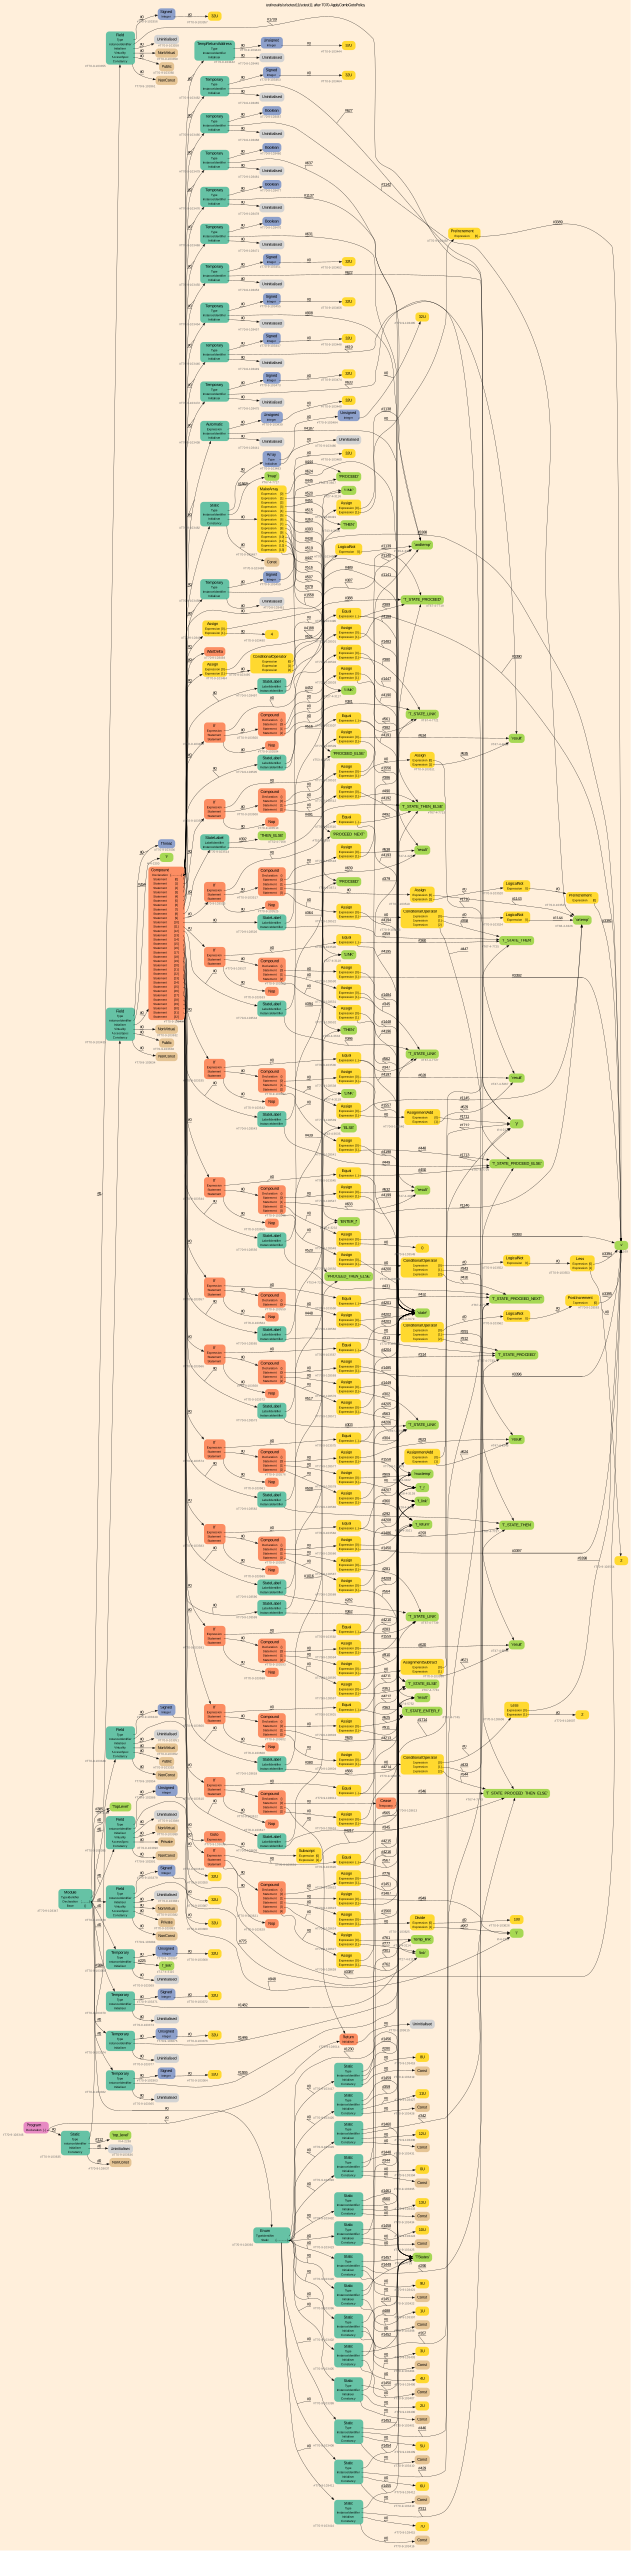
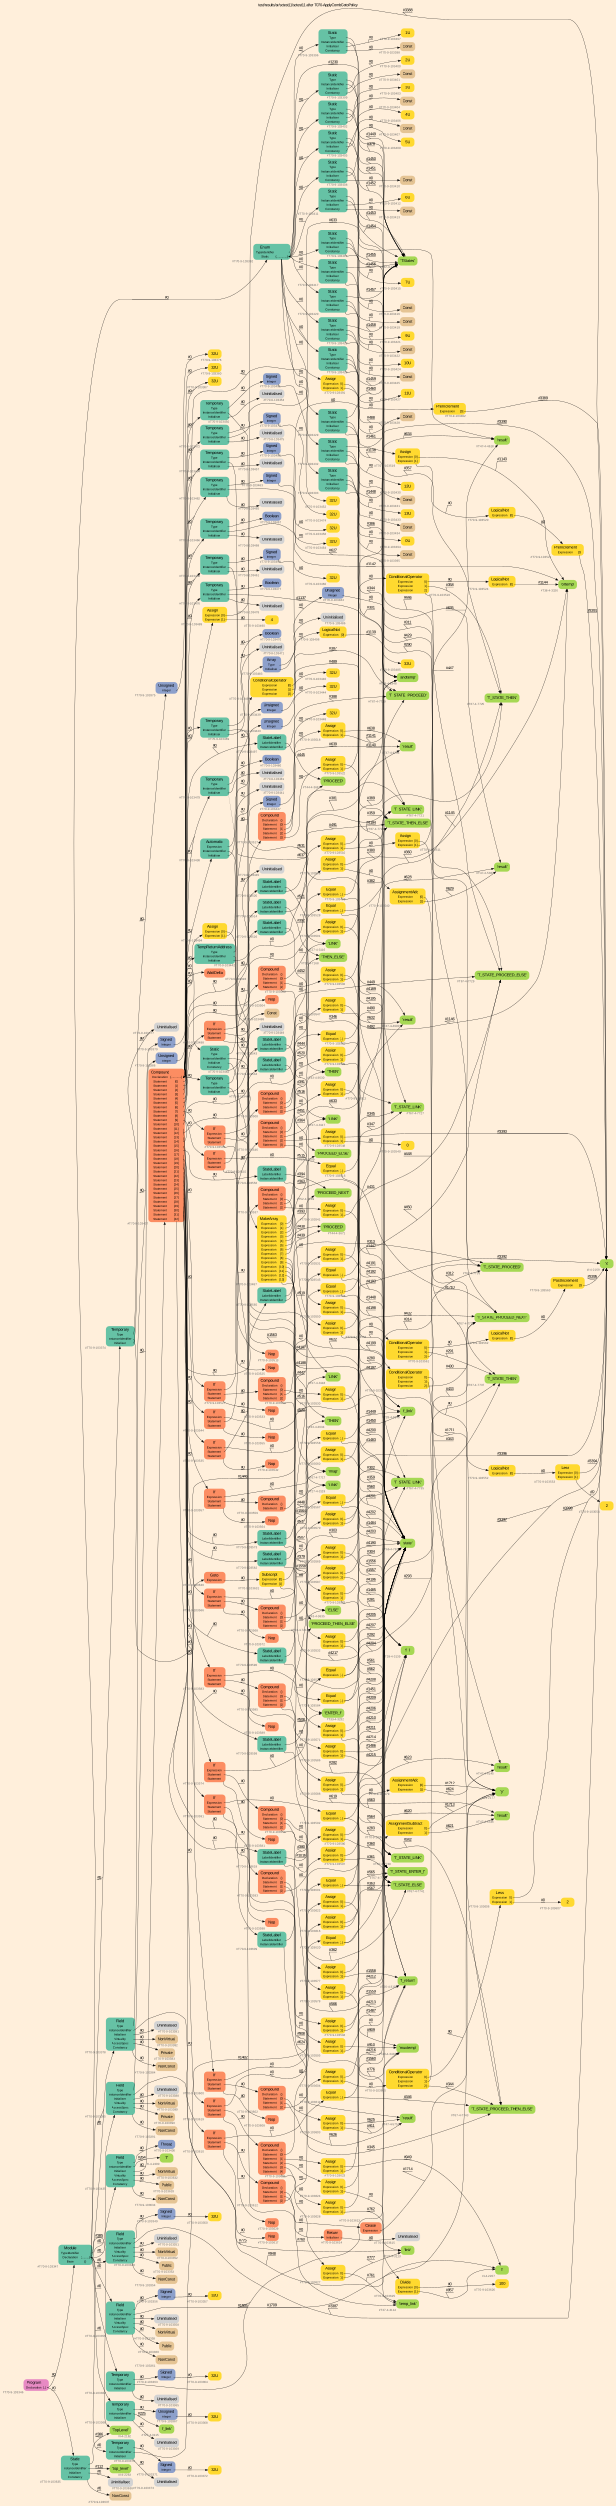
none -> (300, 1087)
none -> (300, 1516)
(386, 1806) -> (371, 2231)
none -> (248, 1939)
(422, 2057) -> none
(202, 2116) -> (65, 2329)
